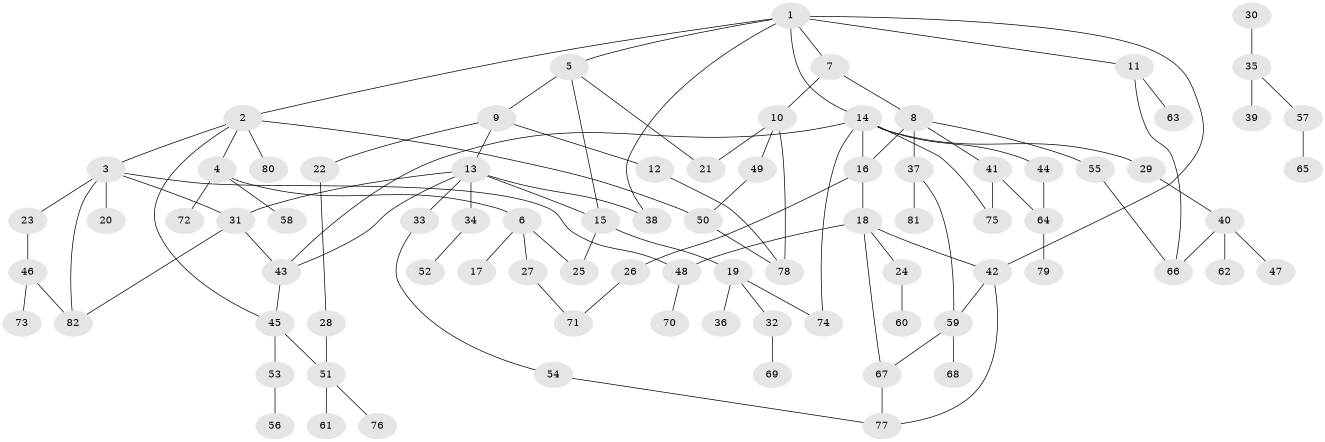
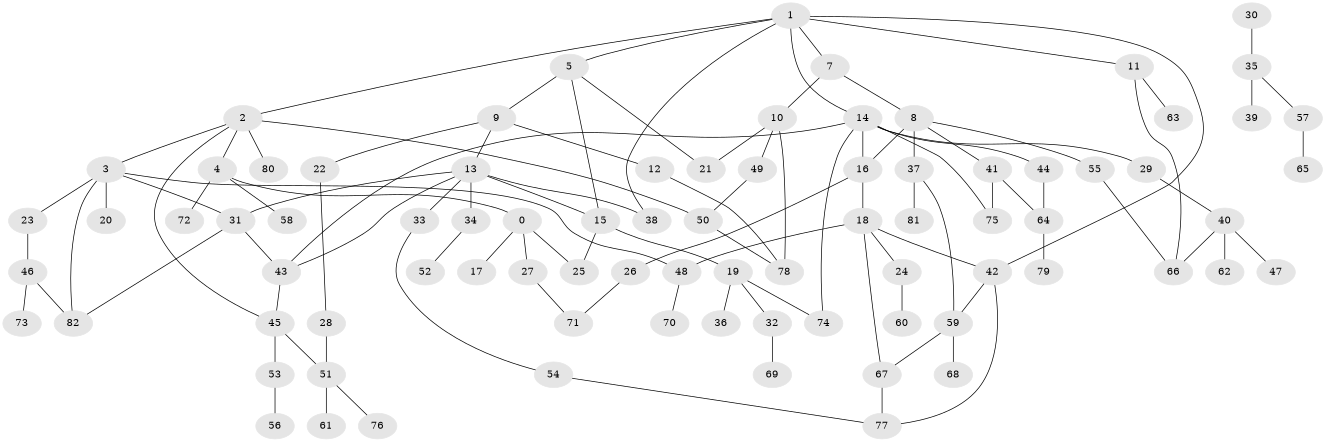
(522, 221) -> (522, 221)
